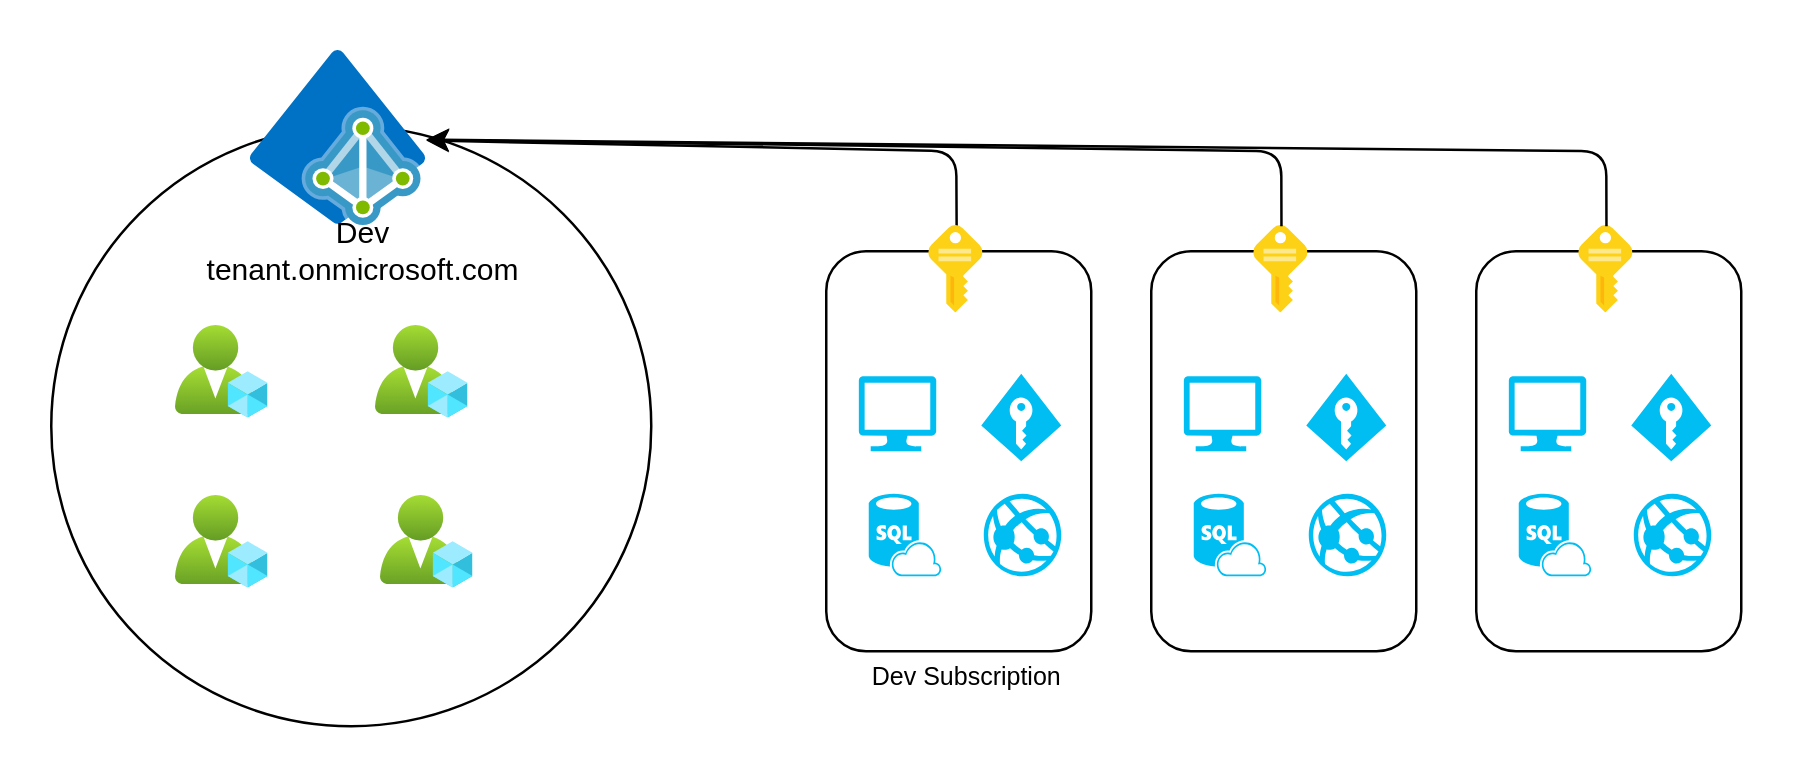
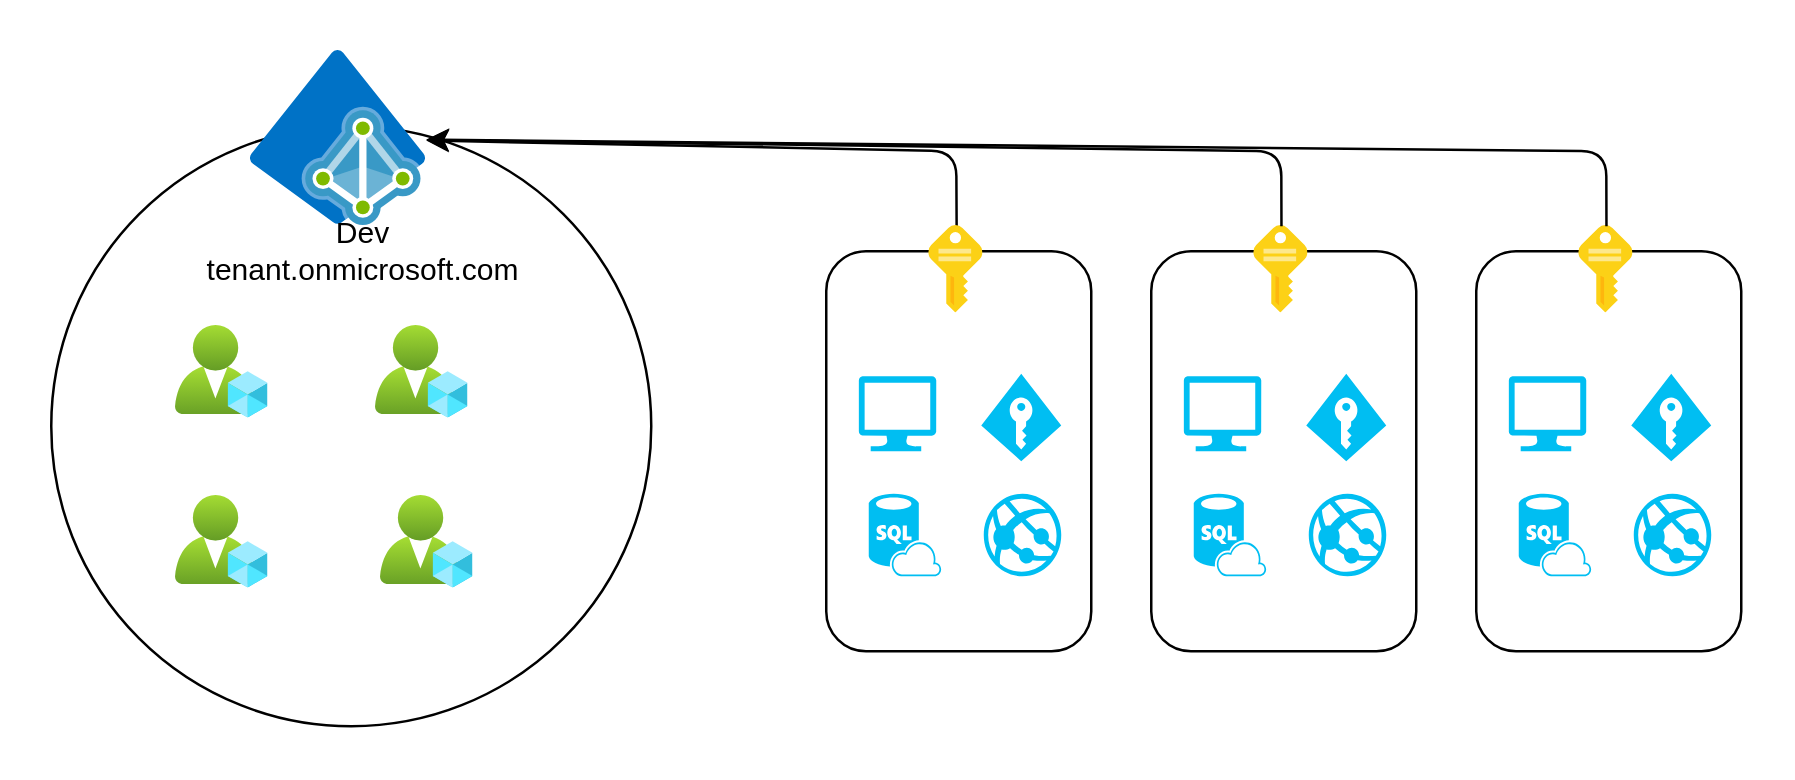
(968, 676) -> none
